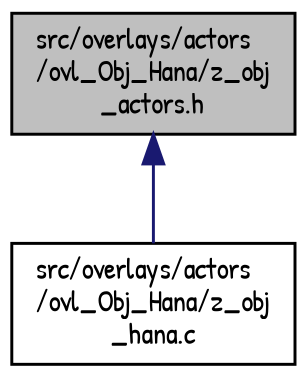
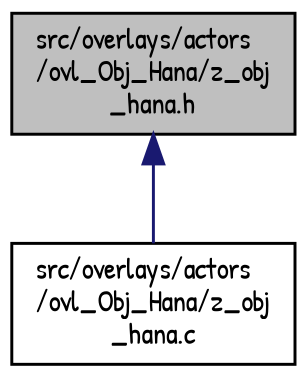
(153, 74) -> (153, 74)
